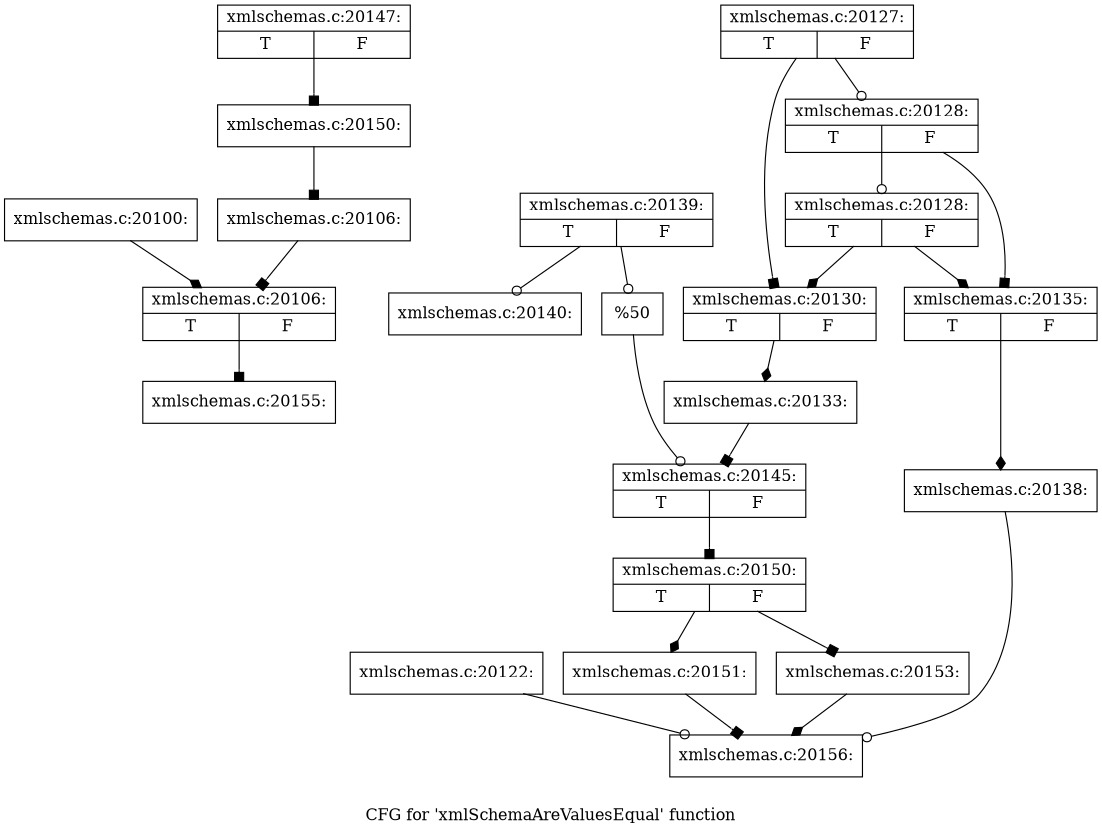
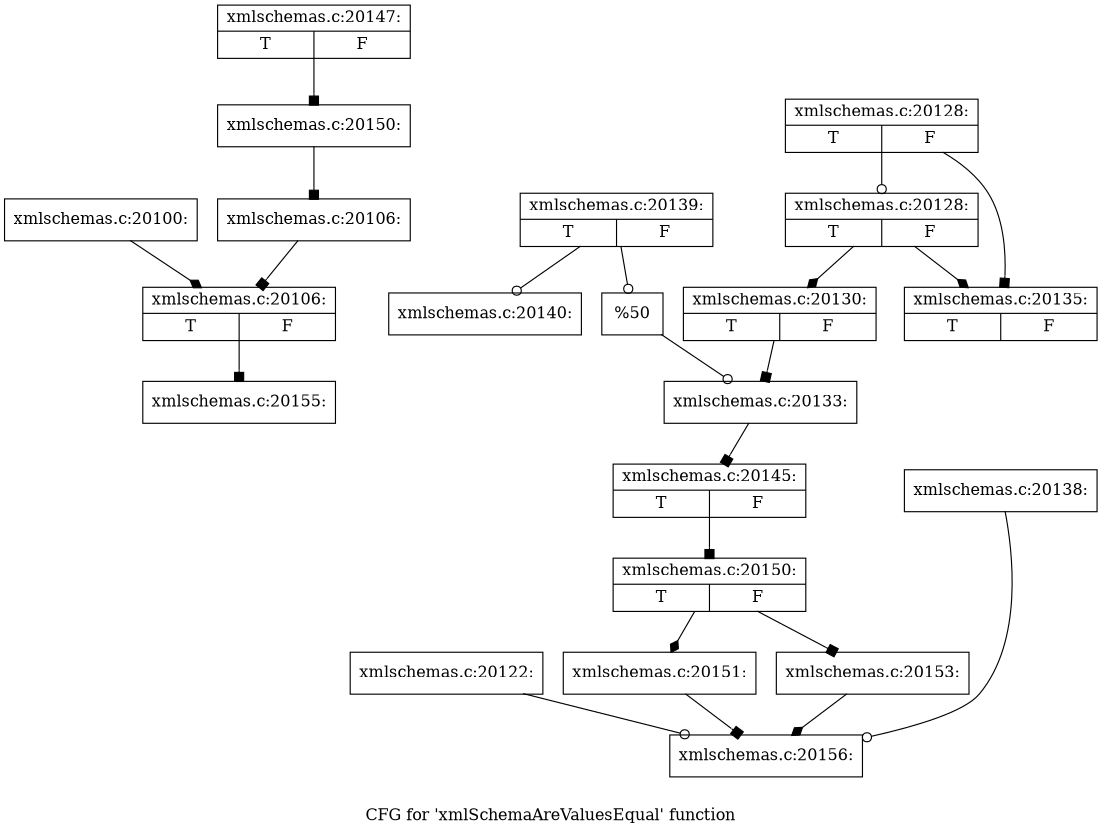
(817, 32) -> none
(771, 355) -> (771, 355)
(1001, 398) -> none
(645, 400) -> (692, 355)
